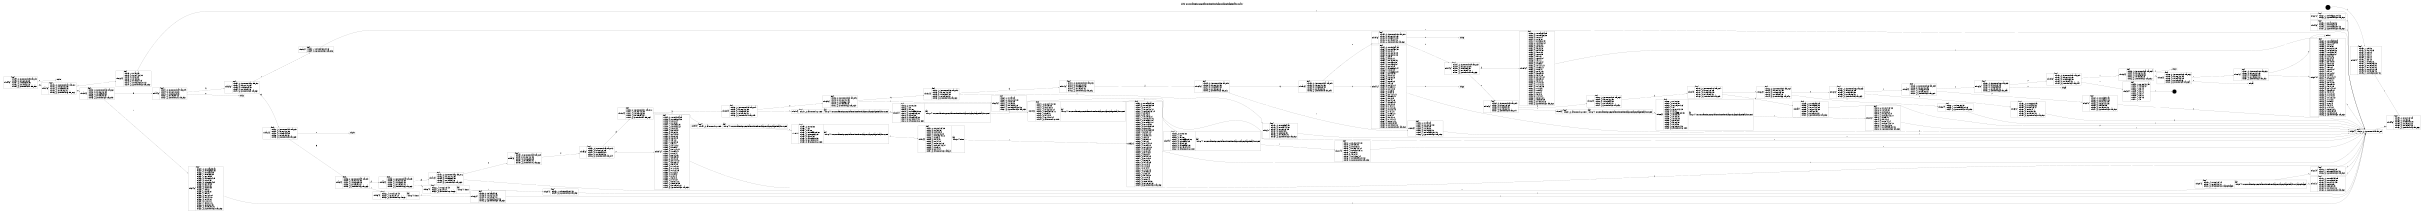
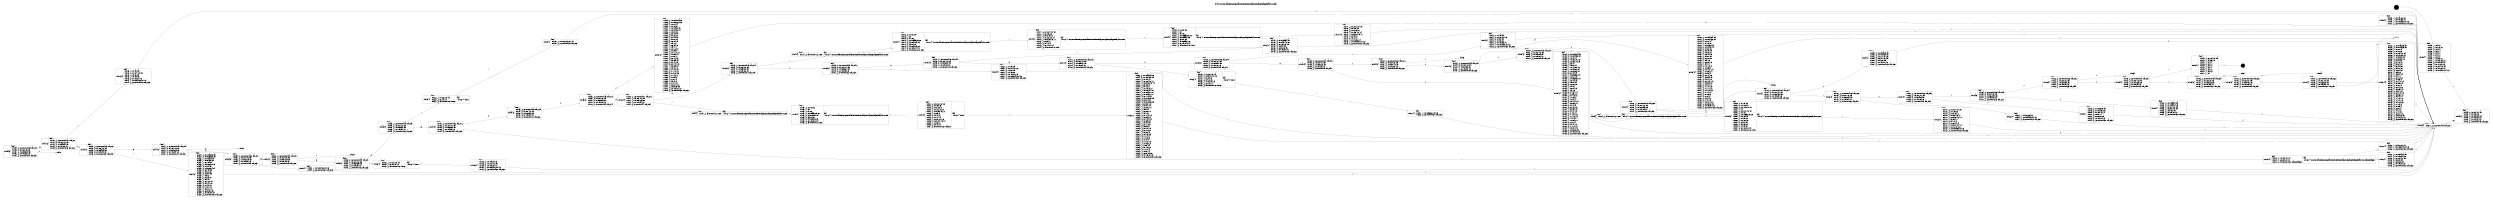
none -> (1212, 80)
(1433, 87) -> (1722, 111)
